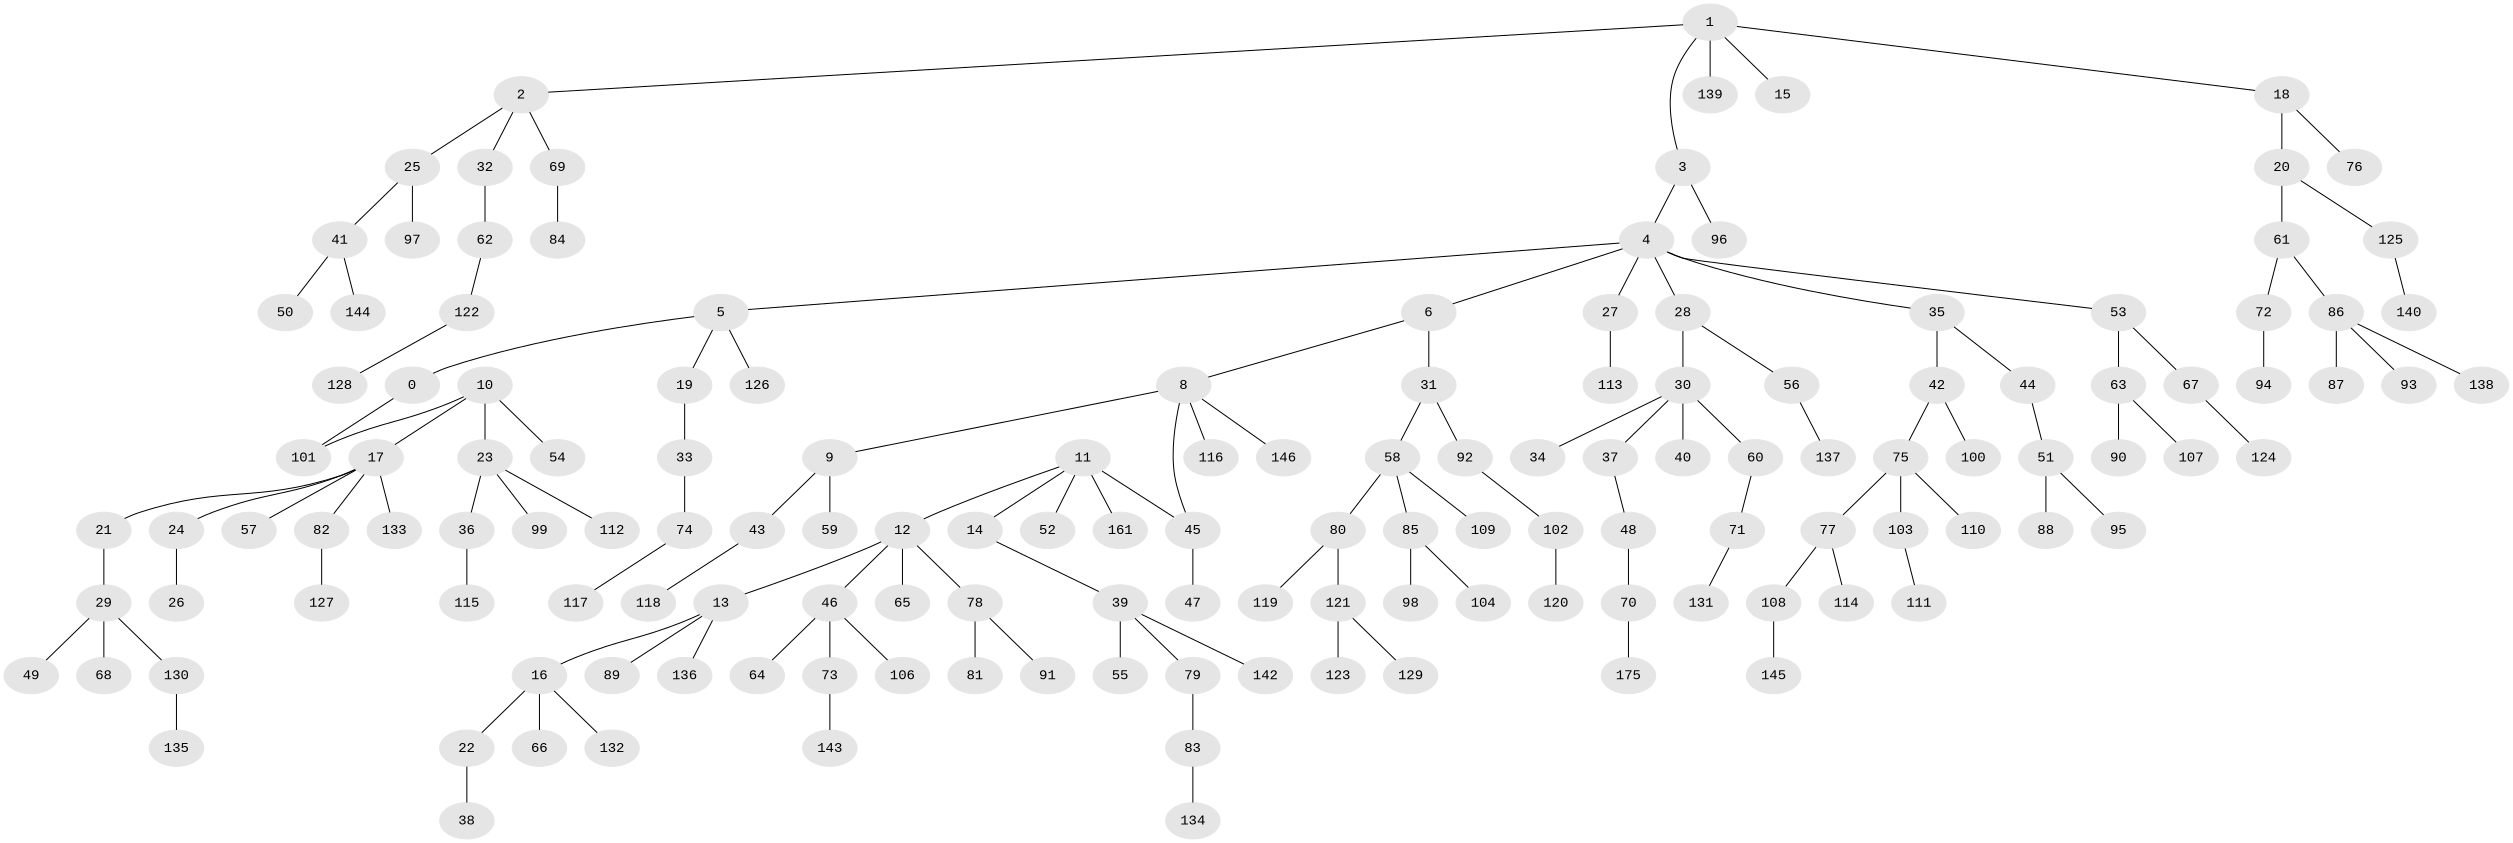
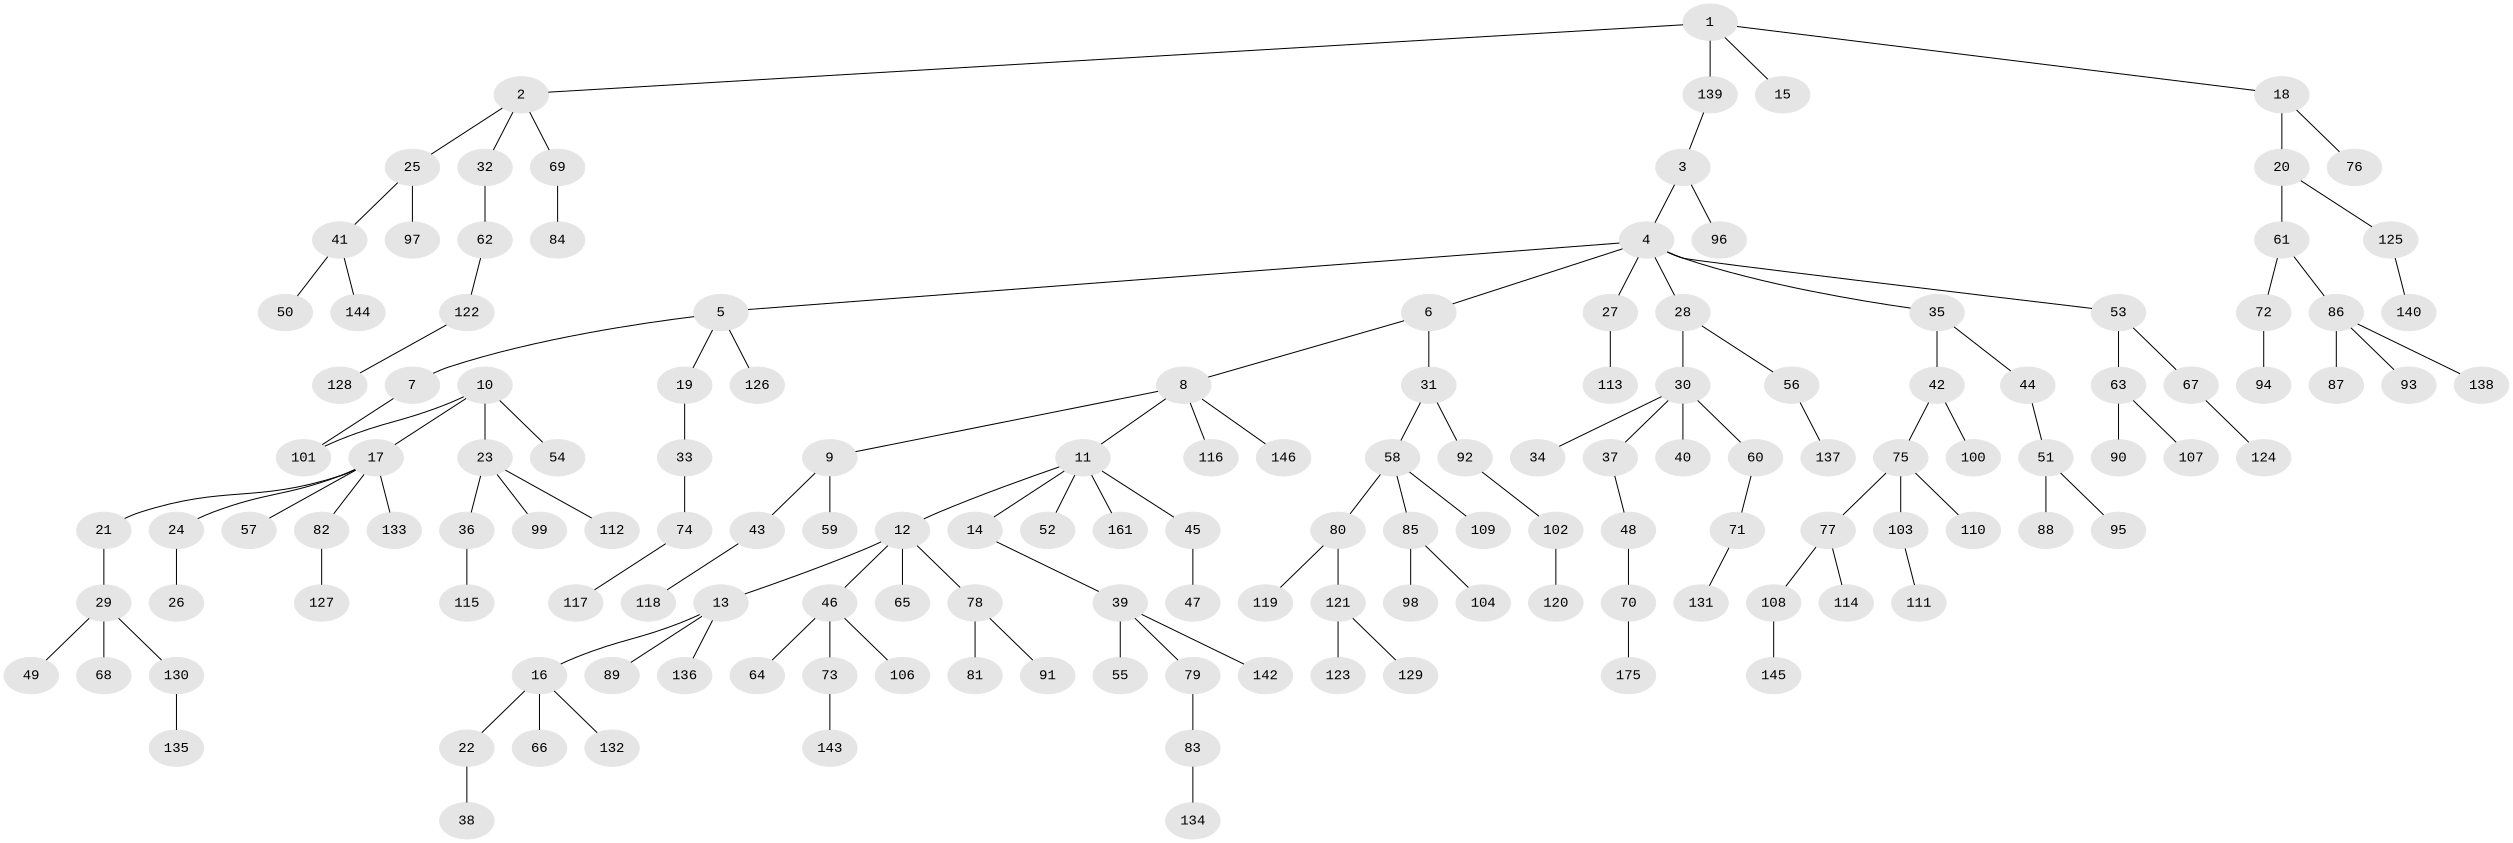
(1671, 91) -> (1697, 131)
(412, 385) -> (412, 385)
(1173, 458) -> (1133, 421)
